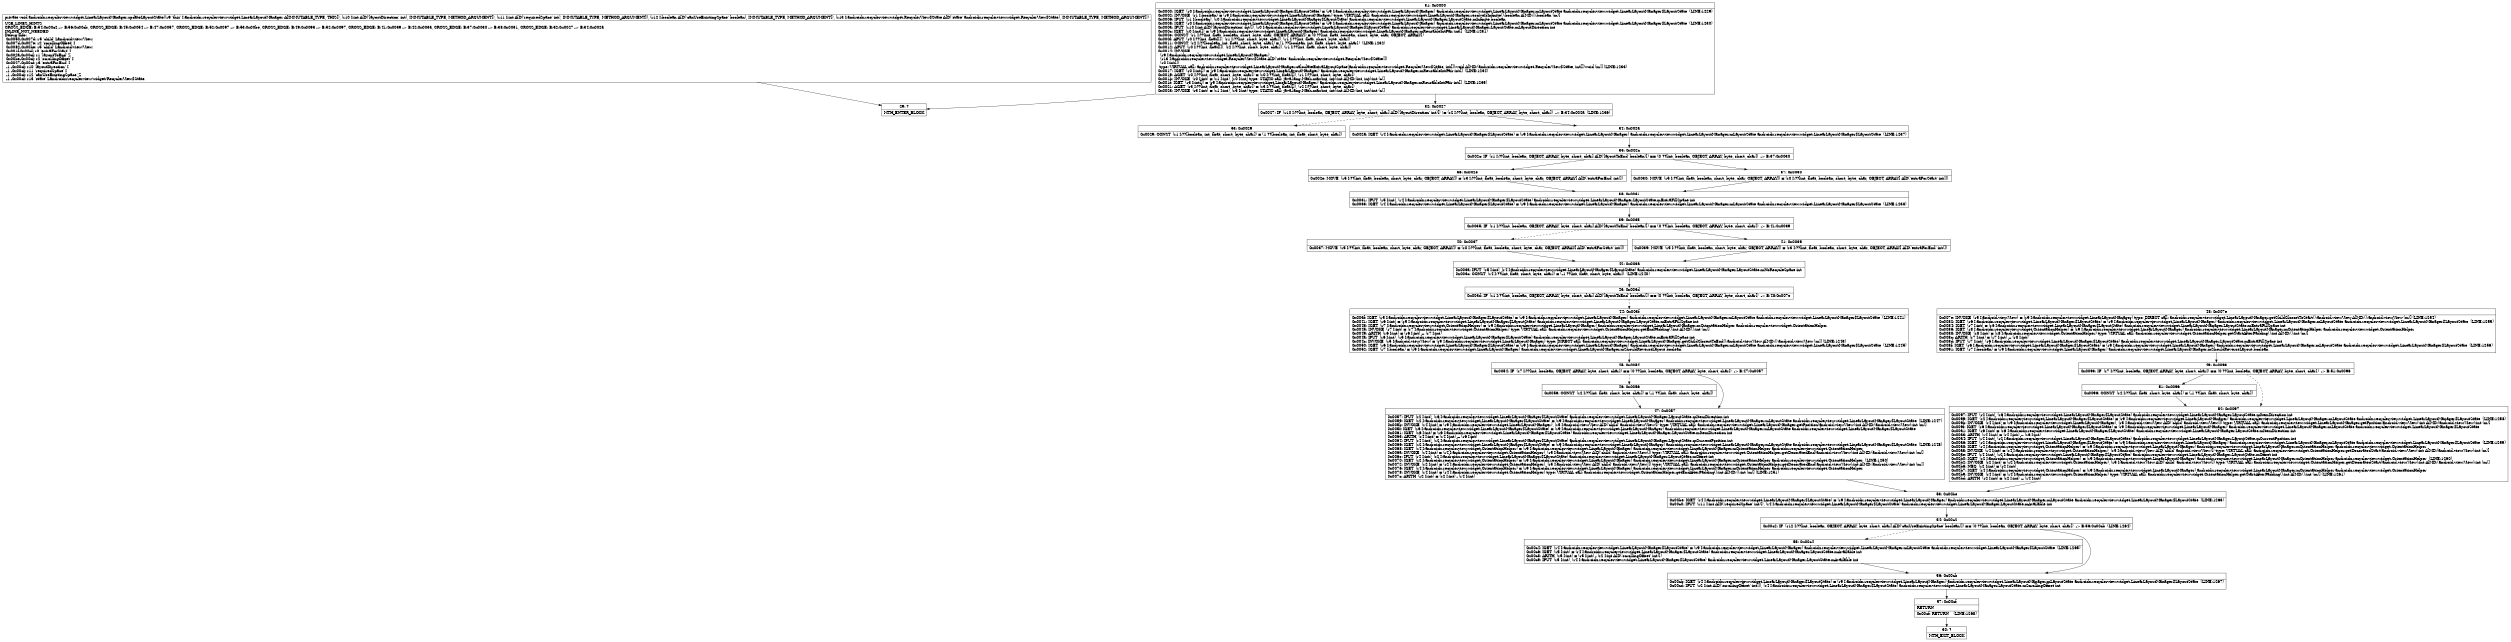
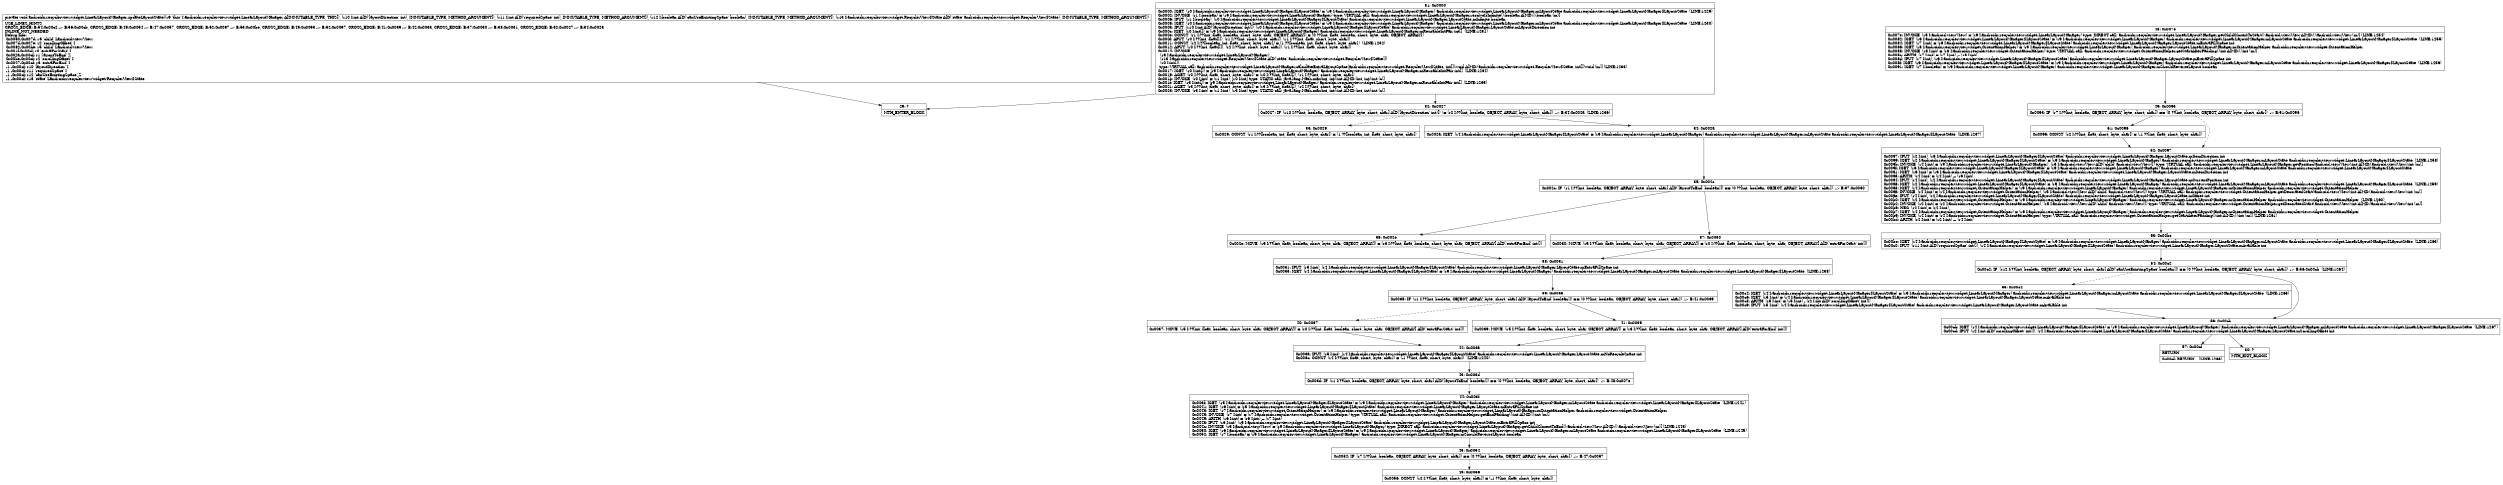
(1665, 444) -> none
(1947, 621) -> (2235, 340)
